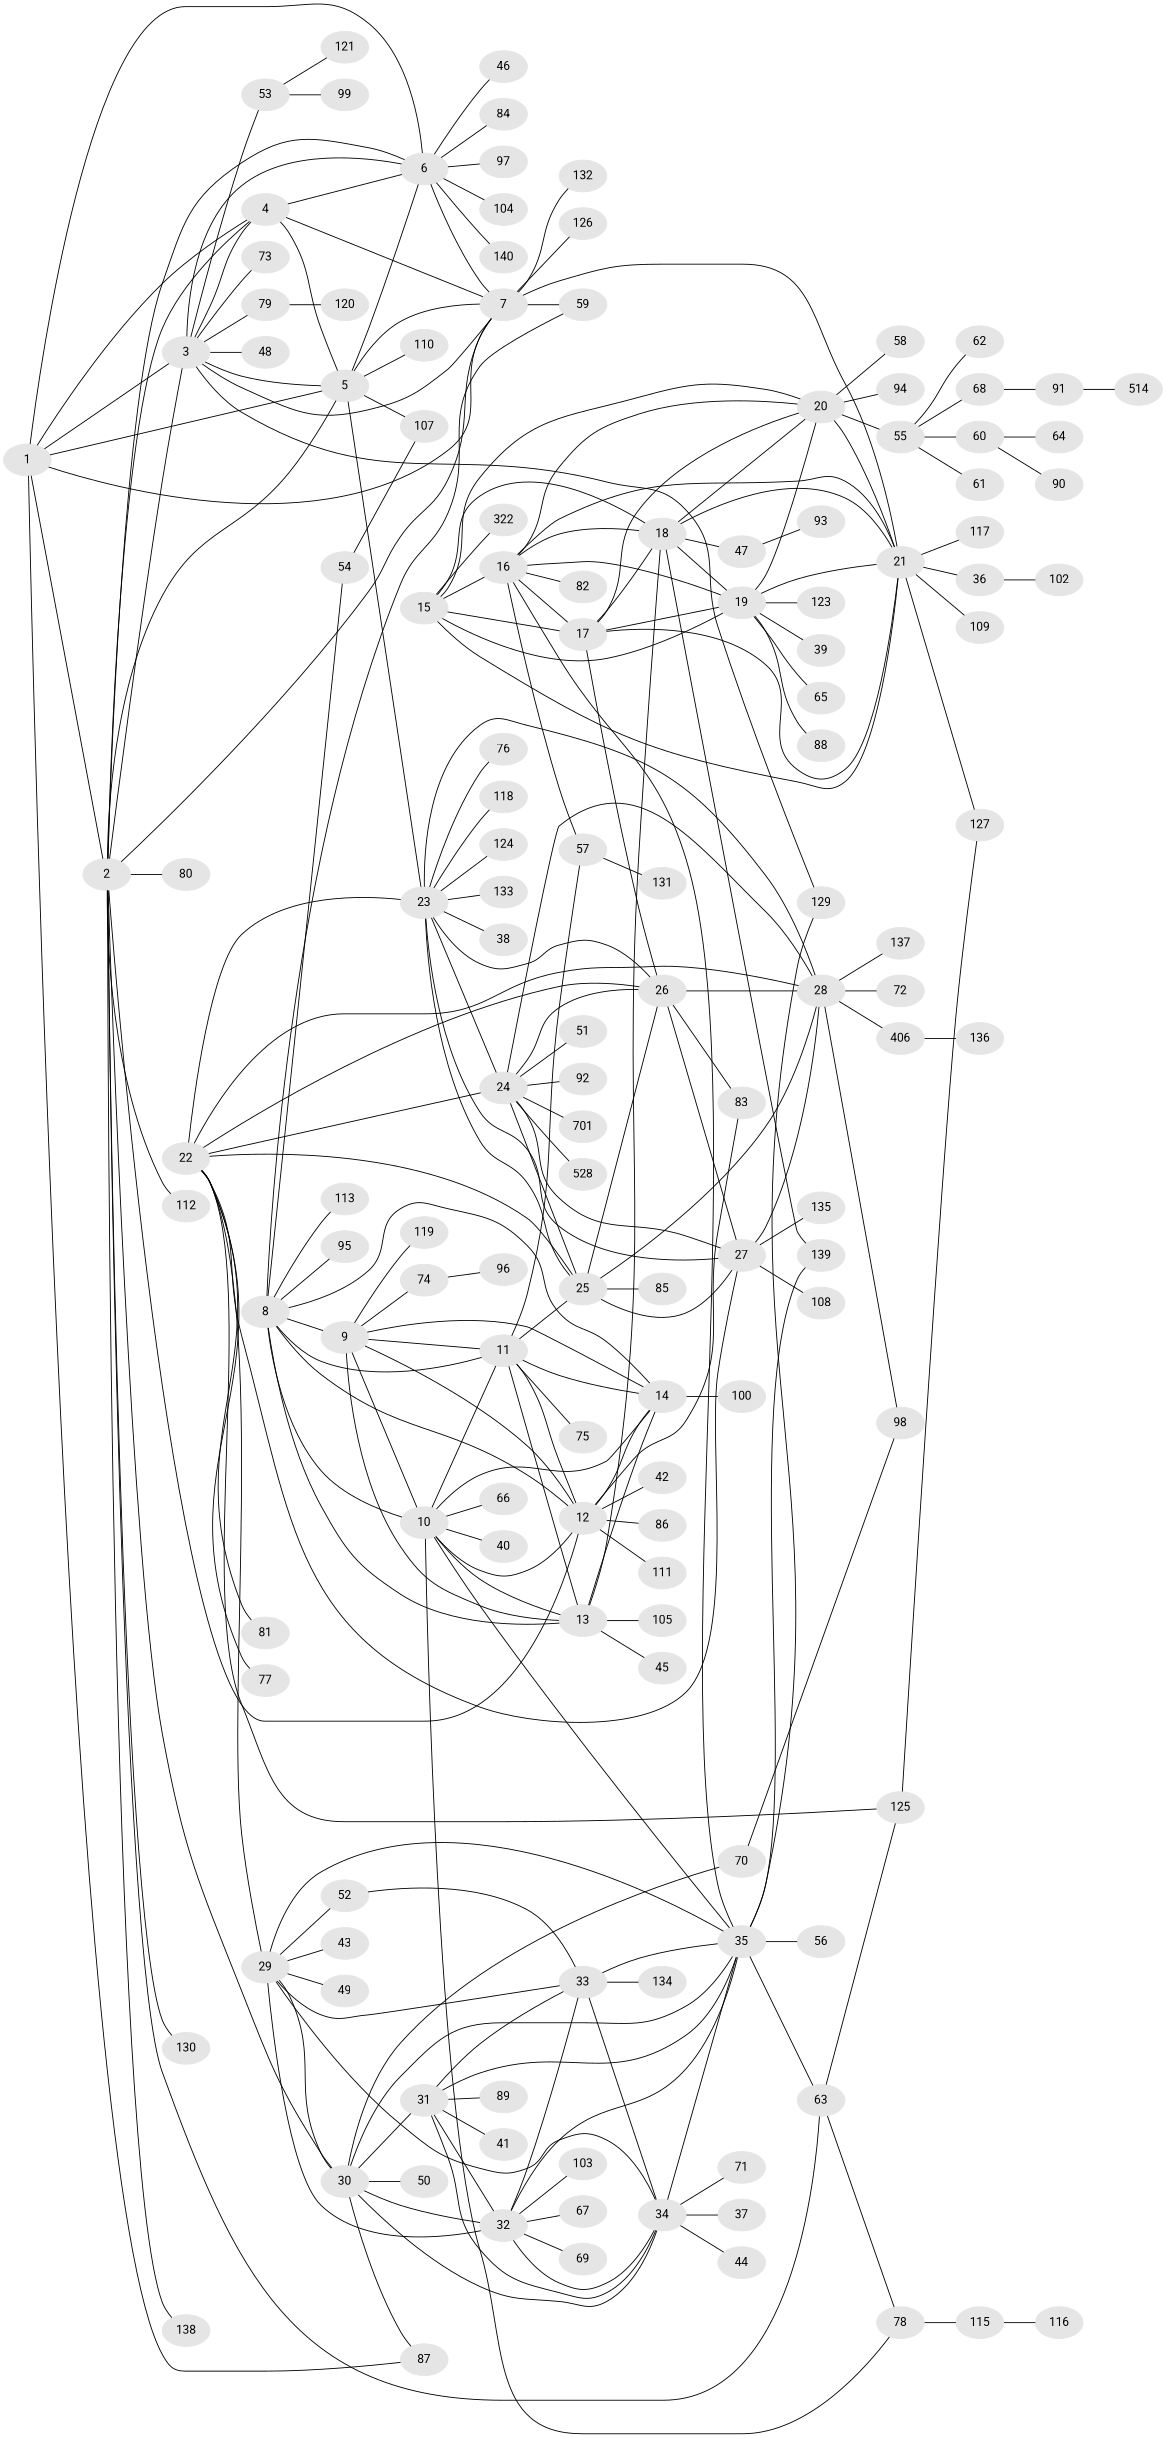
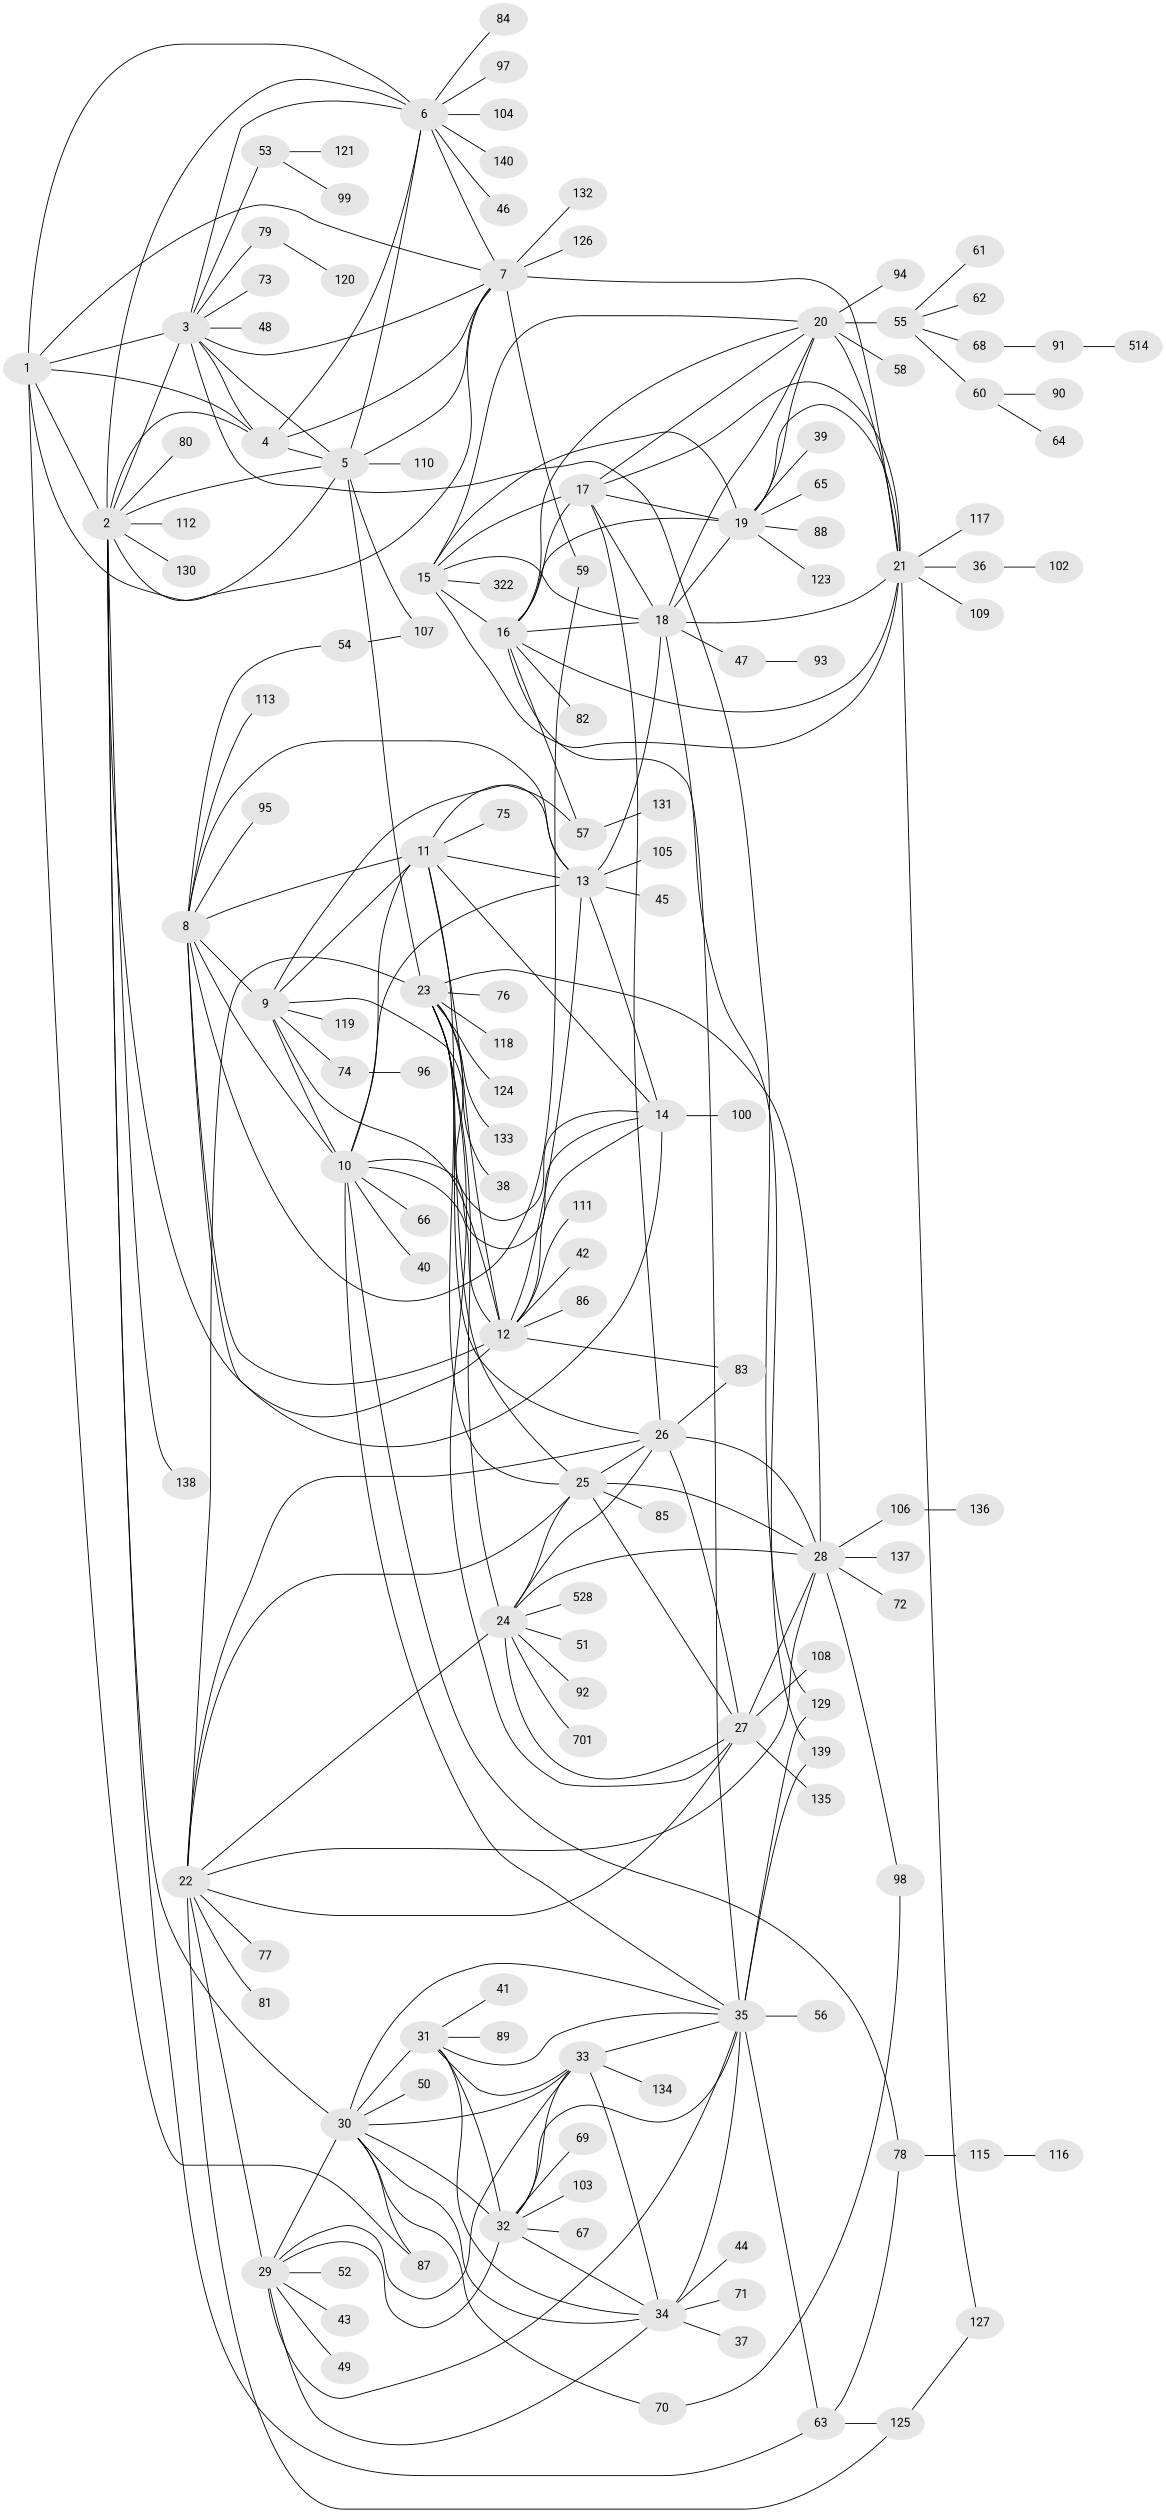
(900, 1038) -> (900, 1510)
none -> (558, 1111)
(487, 1895) -> (479, 2113)
